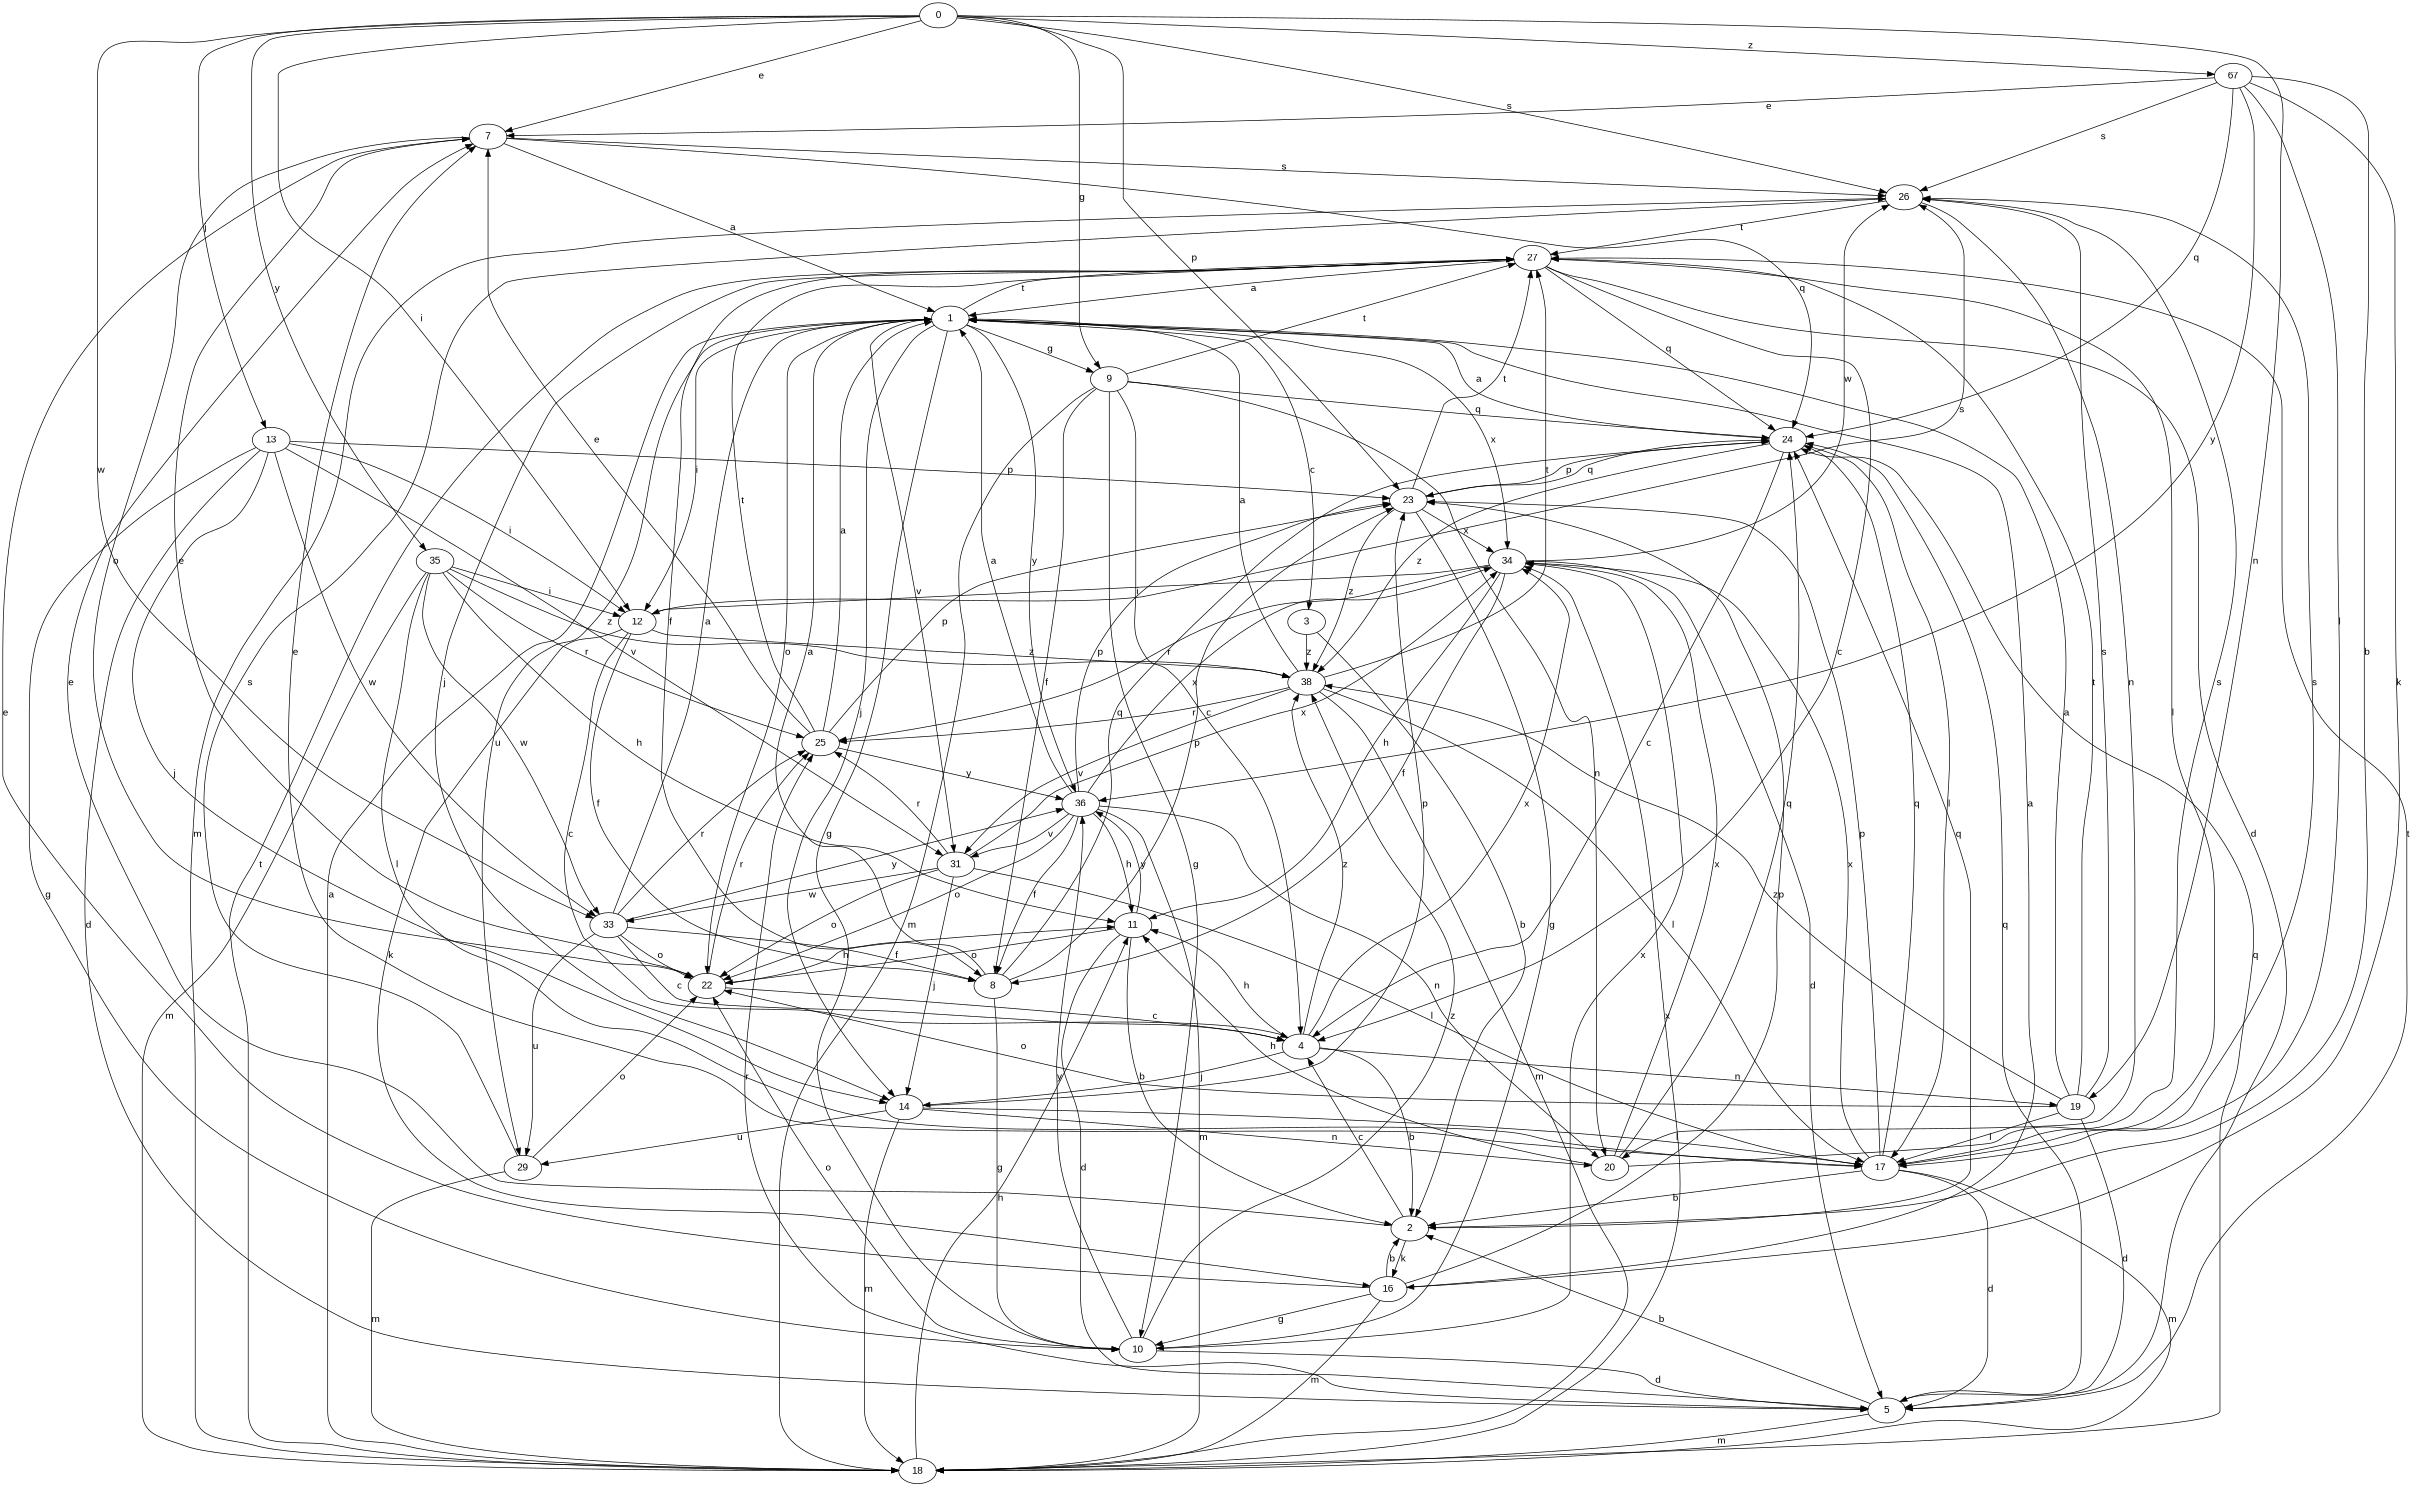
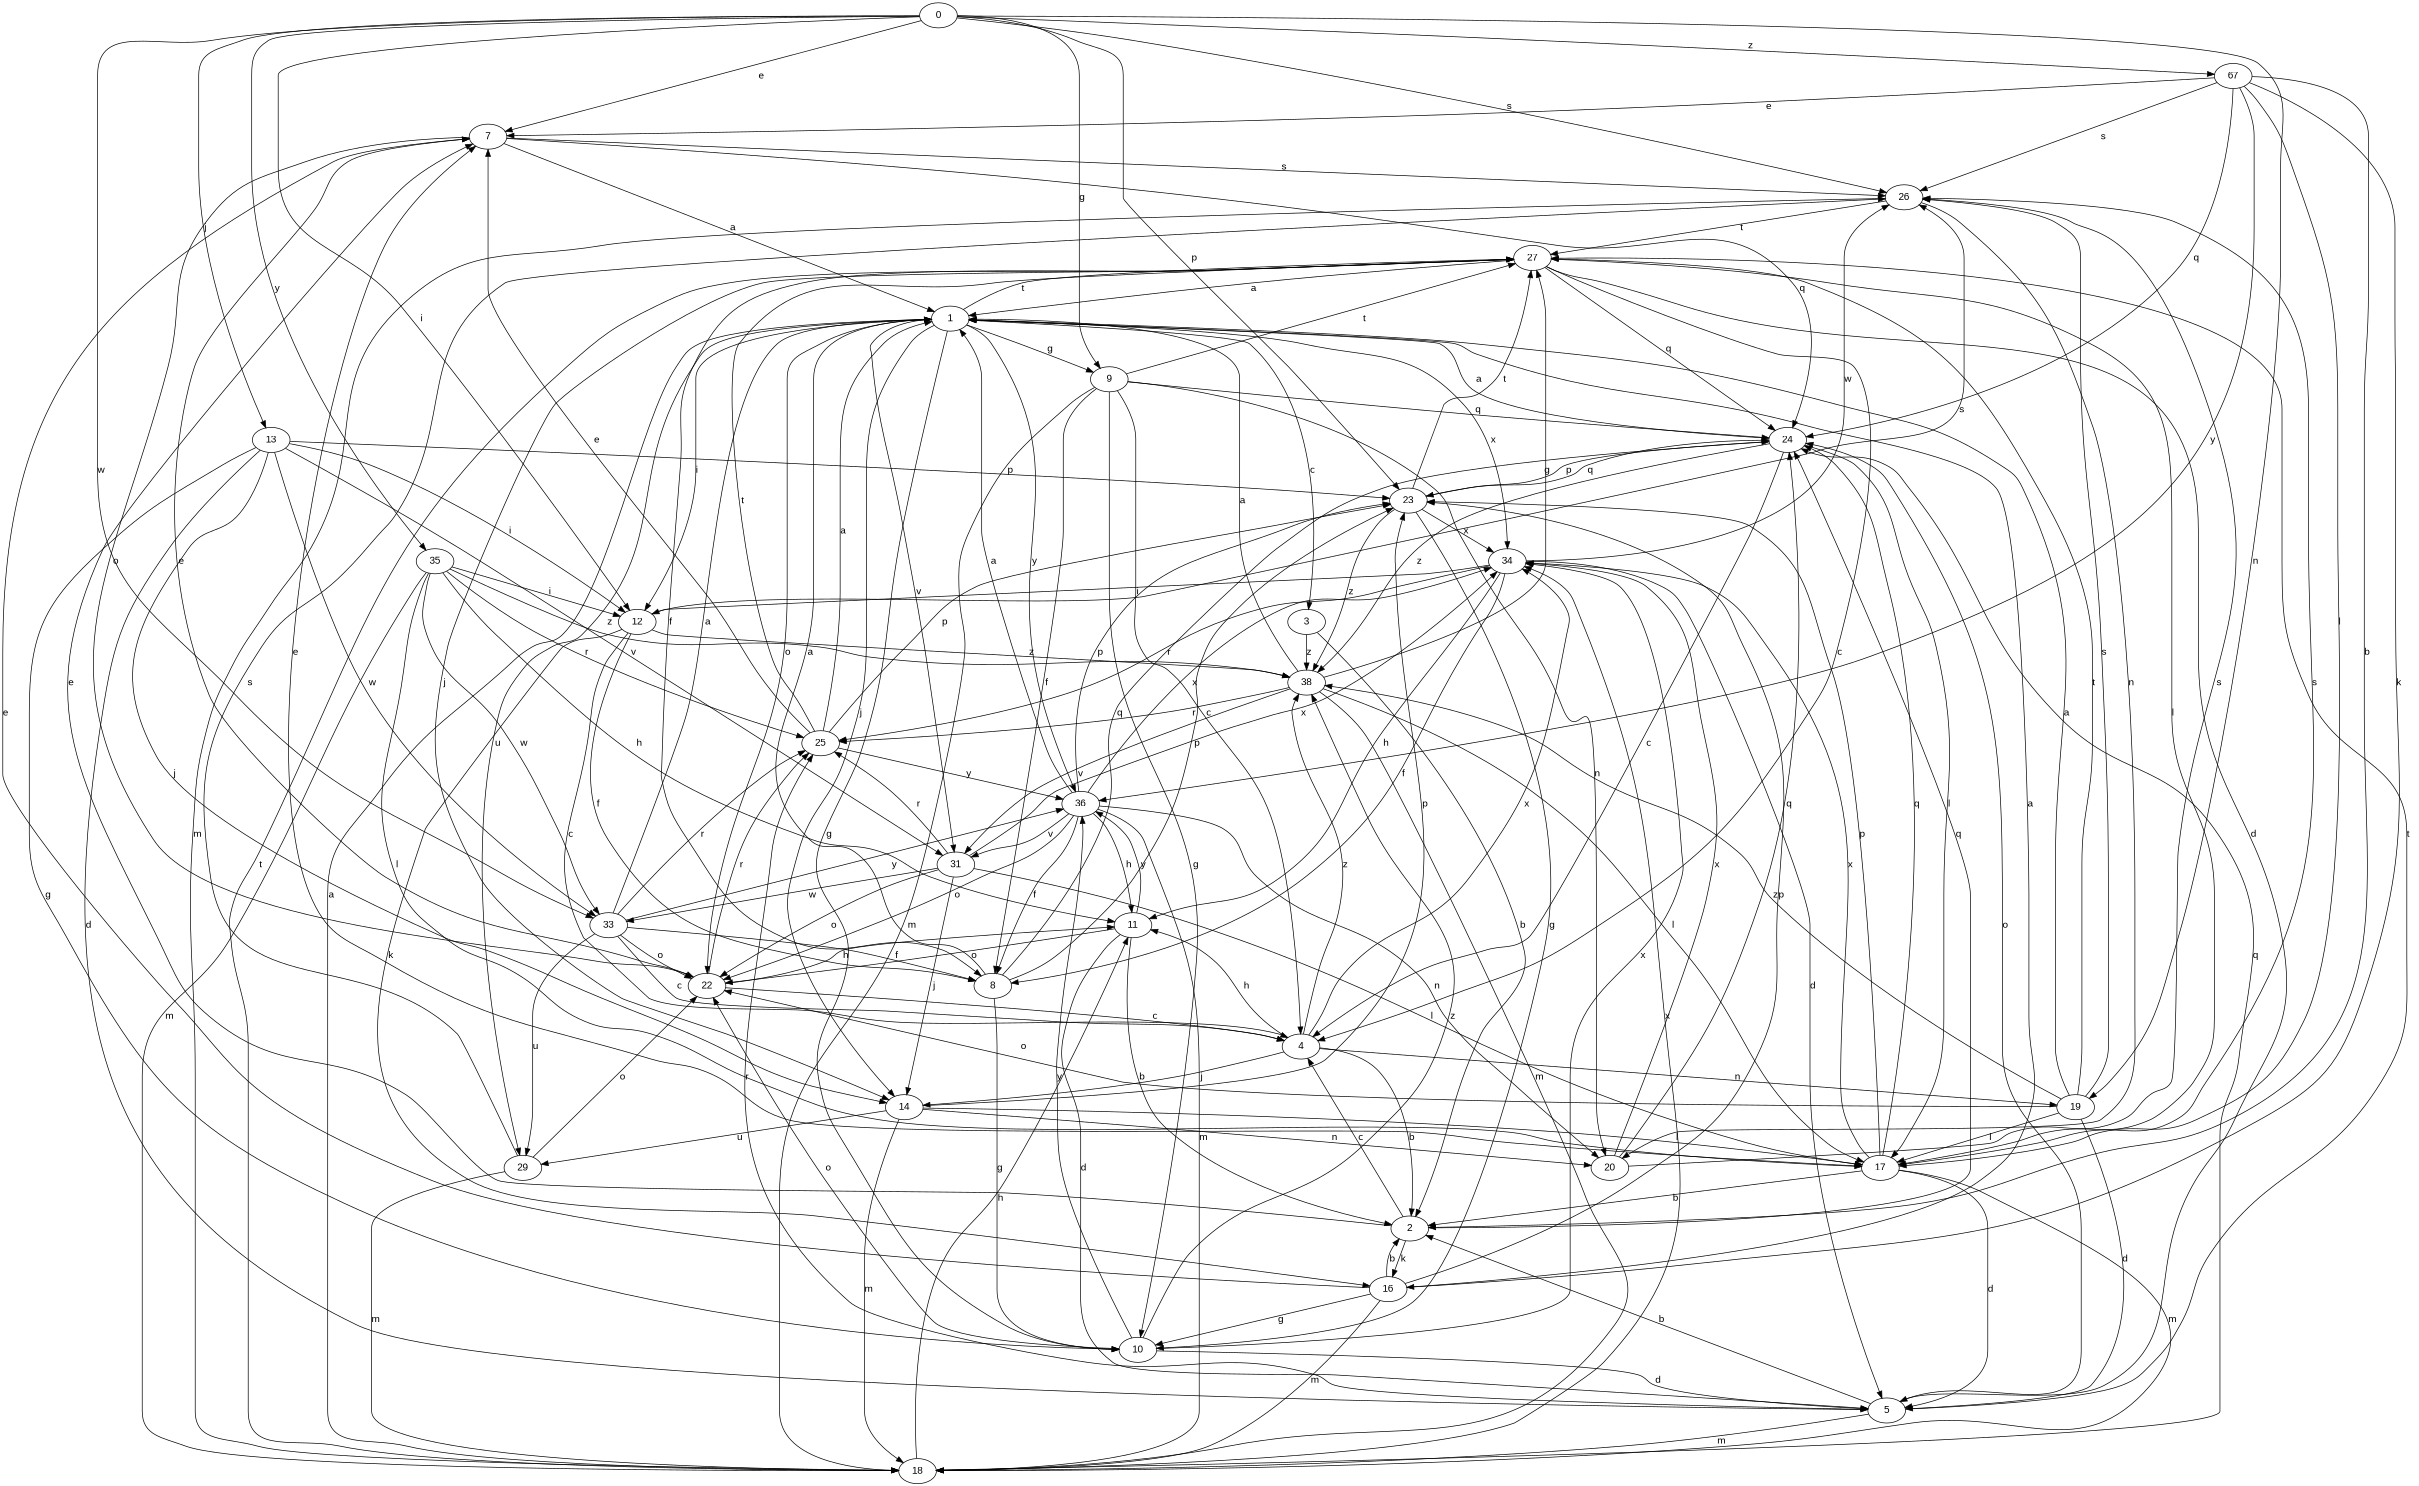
(1547, 470) -> (1547, 470)
(2005, 925) -> (2005, 925)
(1358, 1102) -> none
